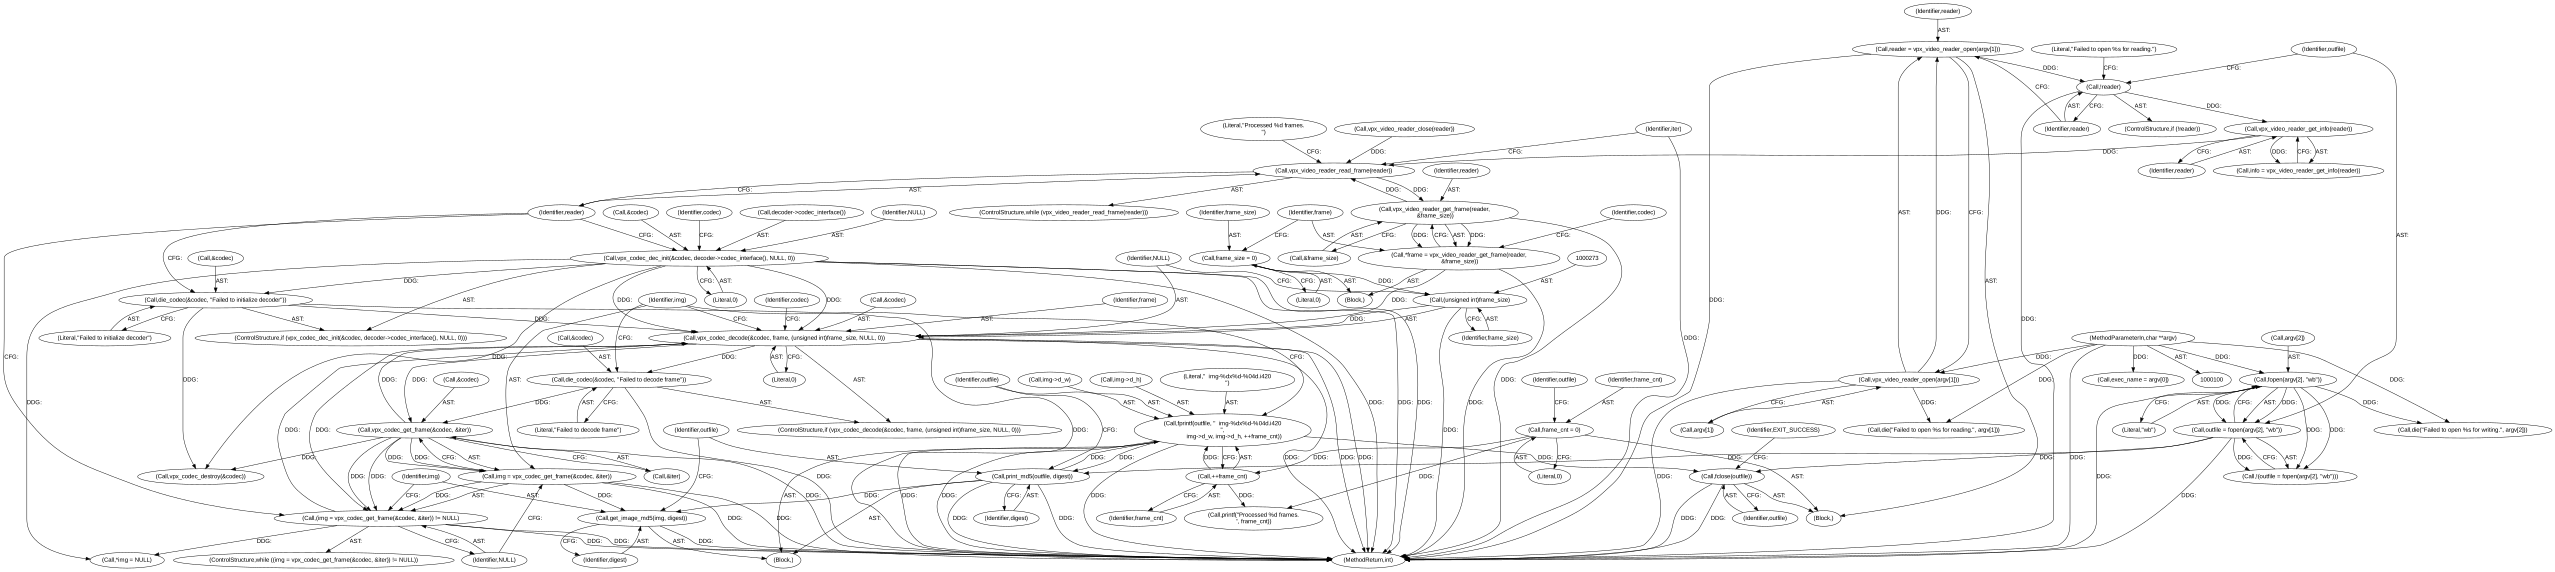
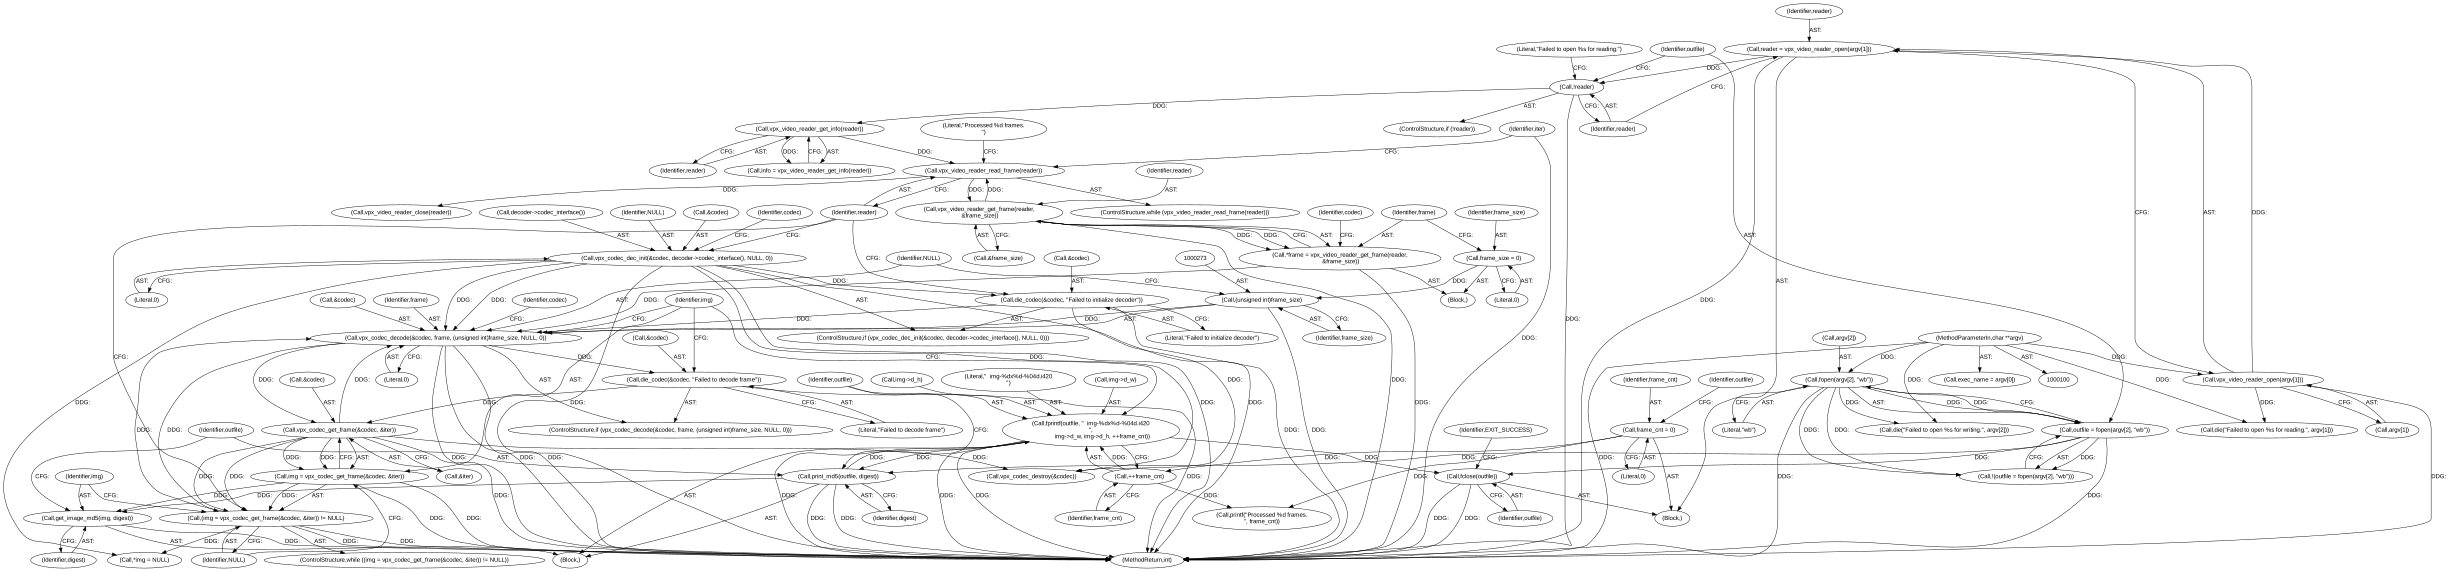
(1371, 149) -> (685, 188)
(2142, 357) -> (1987, 357)
